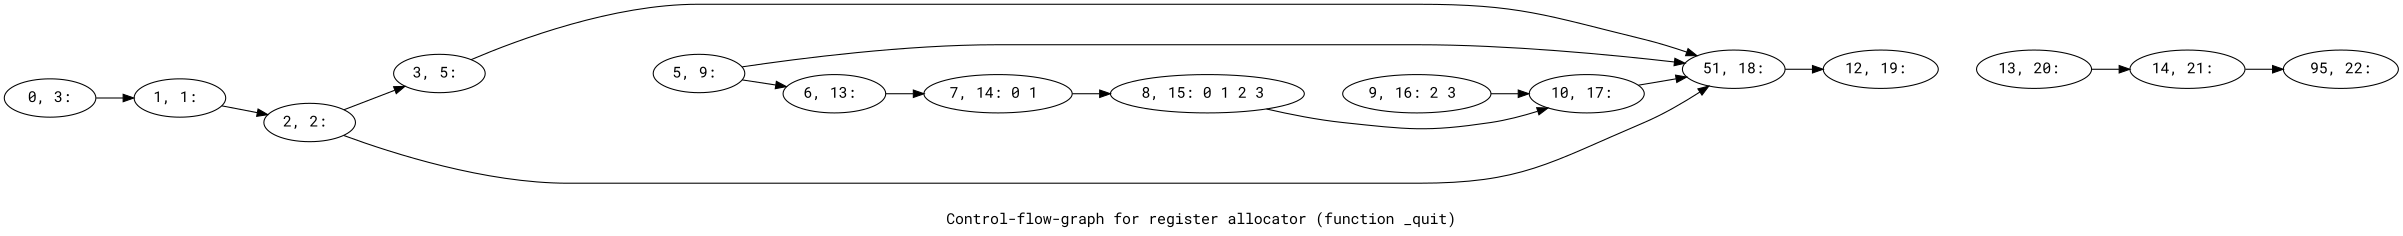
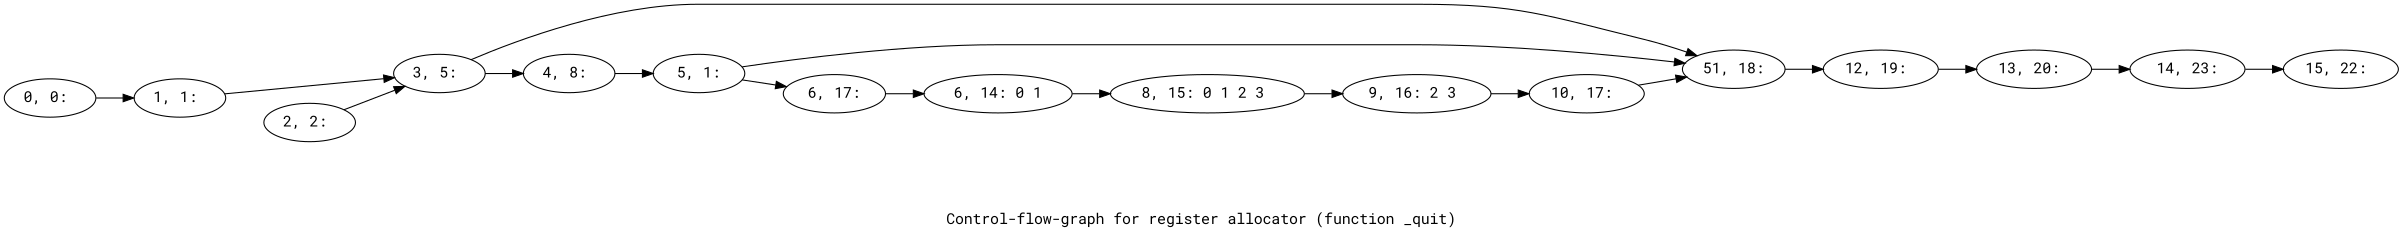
none -> (1952, 69)
(2187, 69) -> (2187, 69)
(2341, 69) -> (2341, 69)
none -> (569, 74)
(699, 74) -> (699, 74)
(834, 94) -> (834, 94)
(998, 94) -> (998, 94)
(50, 98) -> (50, 98)
(239, 109) -> (304, 86)
(1402, 128) -> (1318, 94)
(1028, 183) -> none
